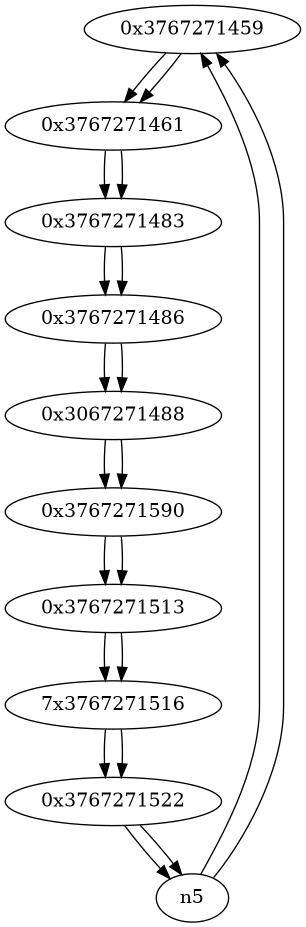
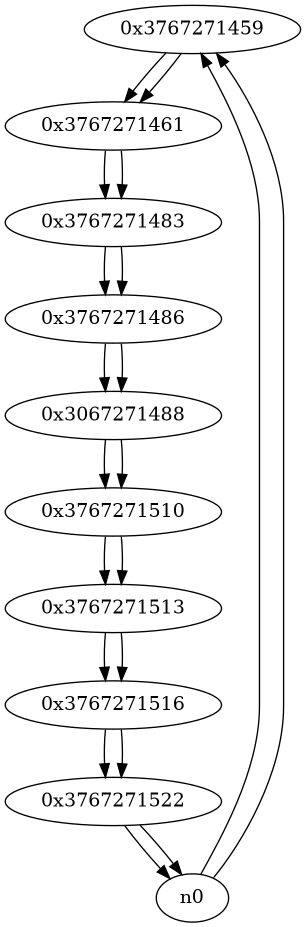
(113, 512) -> (113, 512)
(113, 705) -> (113, 705)
(192, 898) -> (192, 898)
